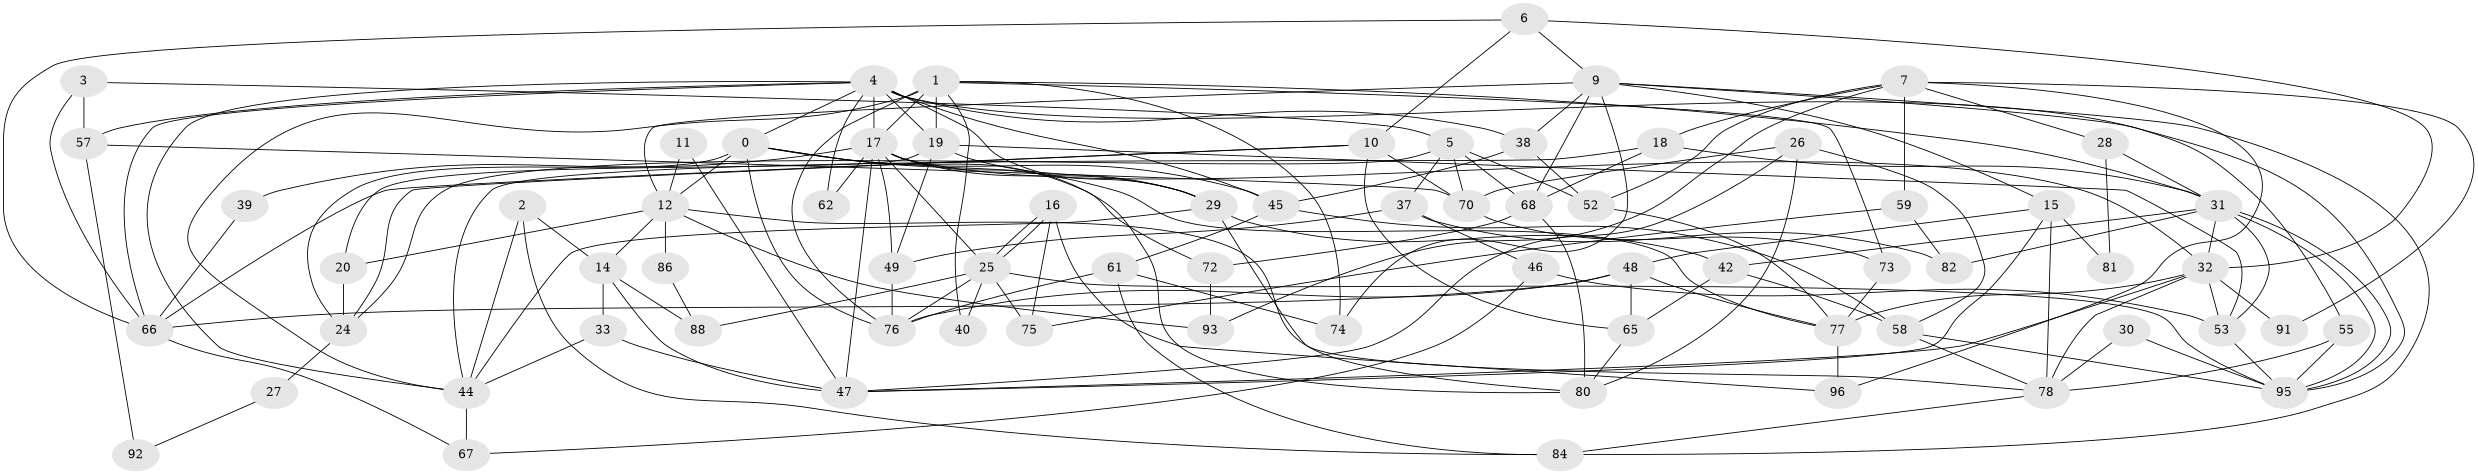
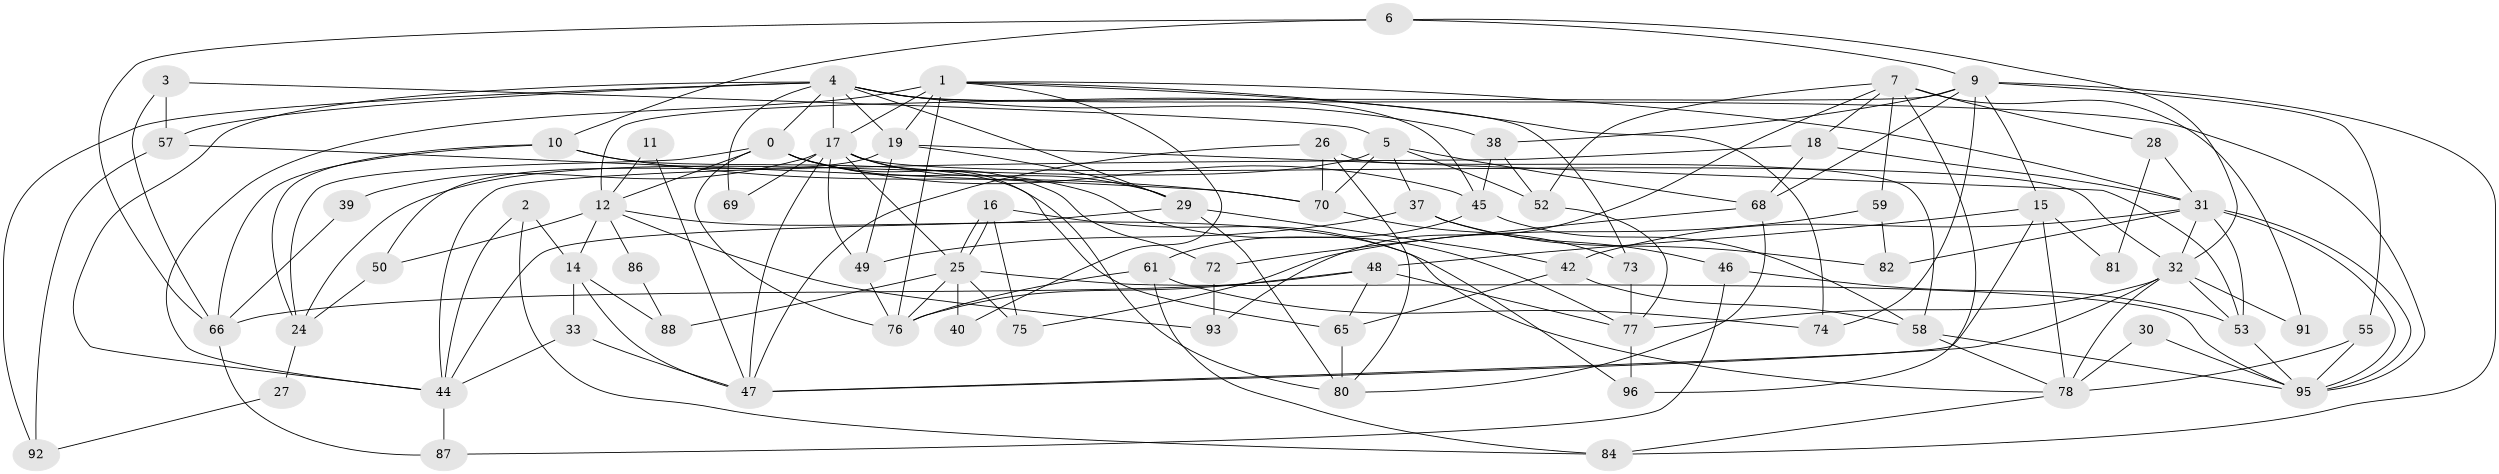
(402, 100) -> (280, 108)
(826, 206) -> (731, 206)
(344, 268) -> (380, 268)
(466, 455) -> (444, 455)
